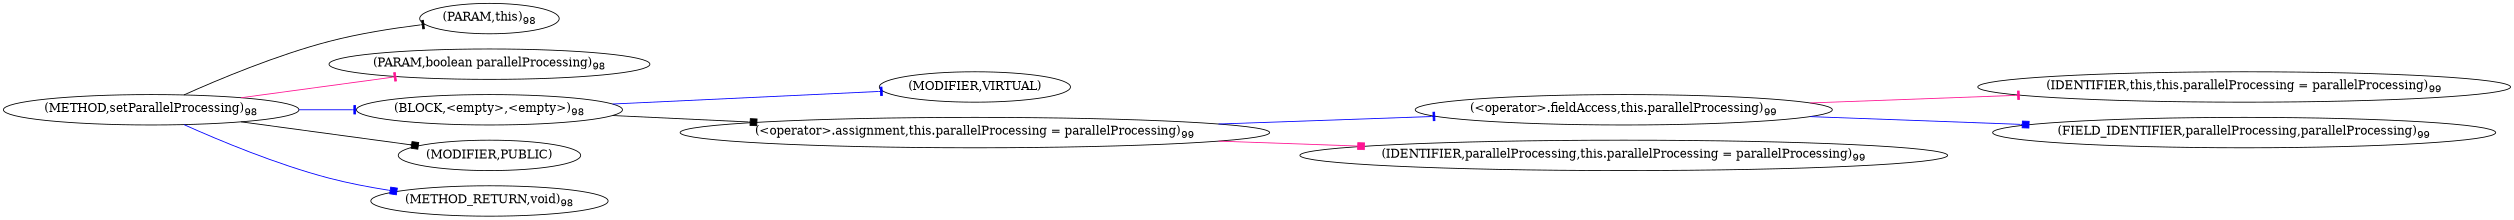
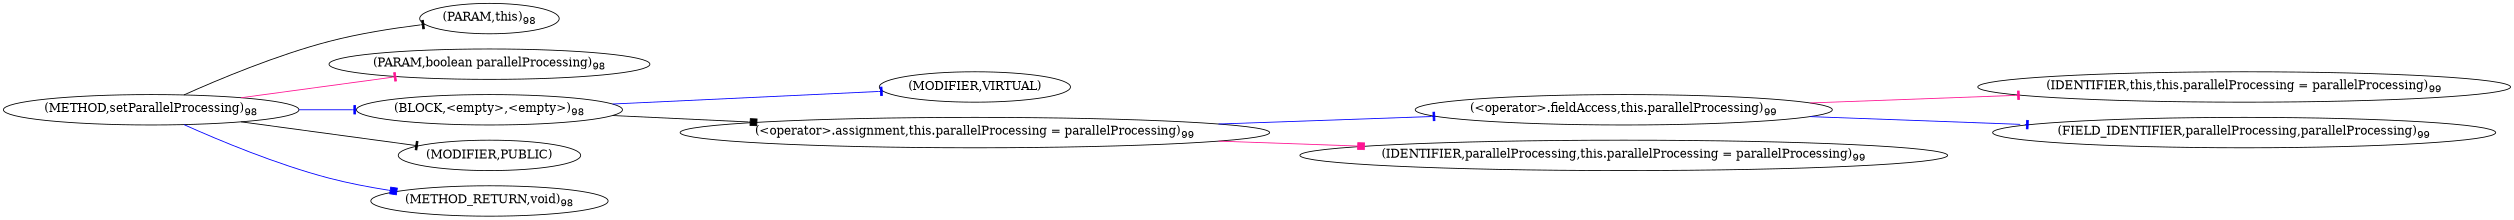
(1915, 120) -> (1915, 120)
(328, 134) -> (328, 134)
